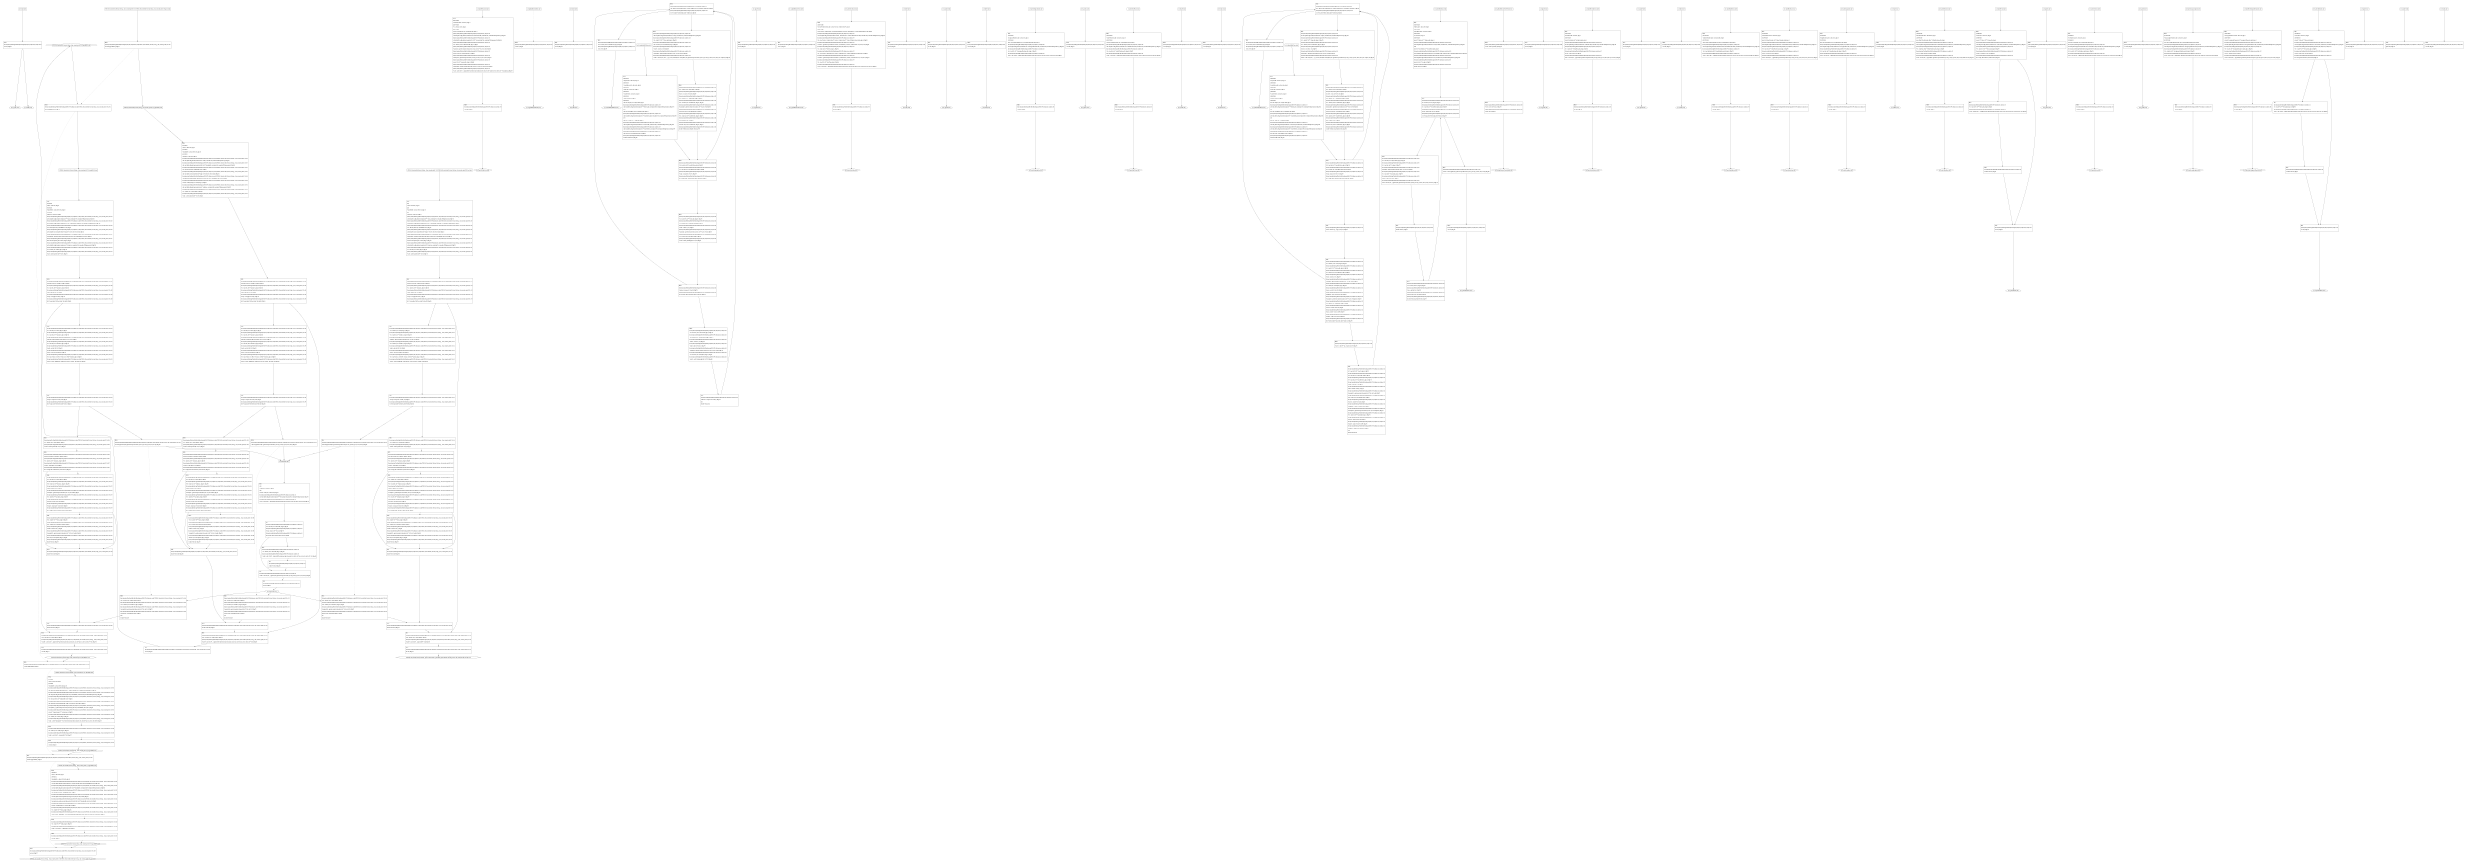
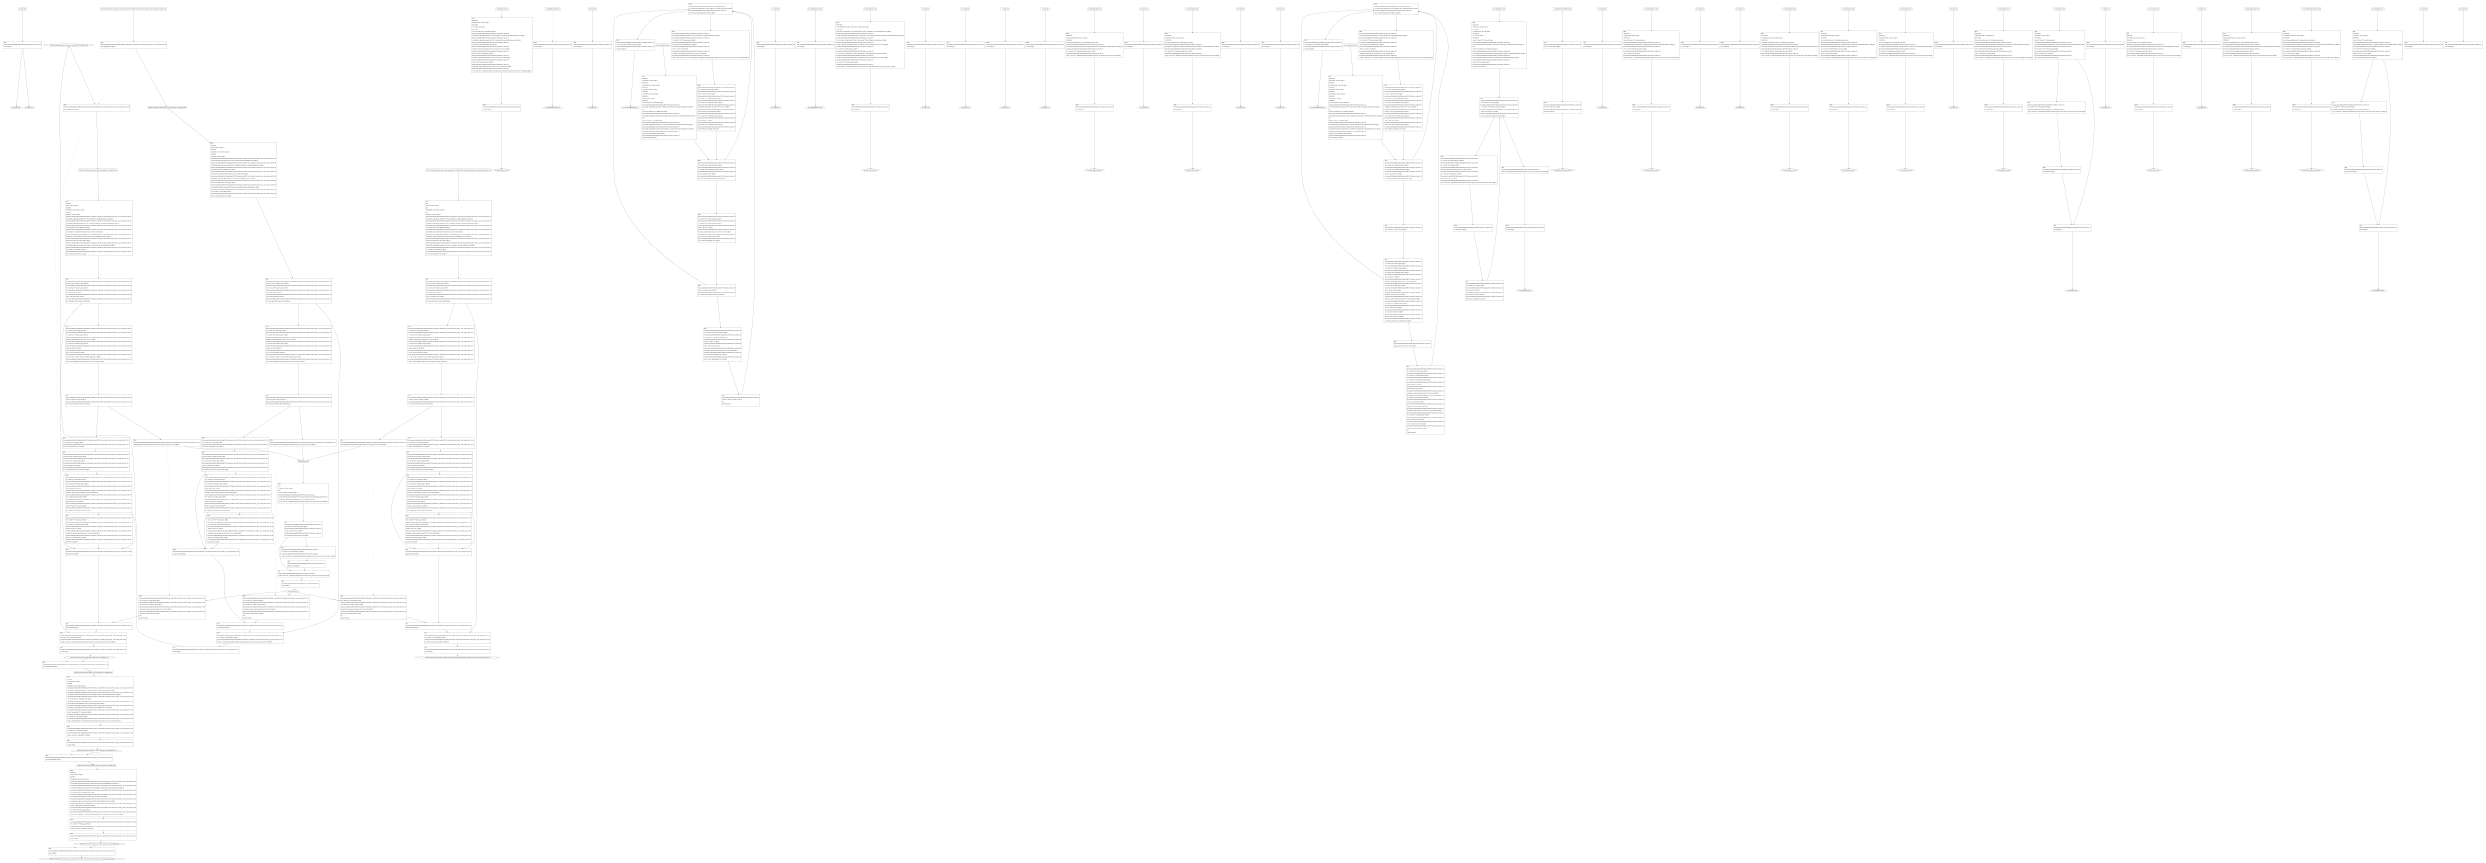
none -> (1005, 108)
